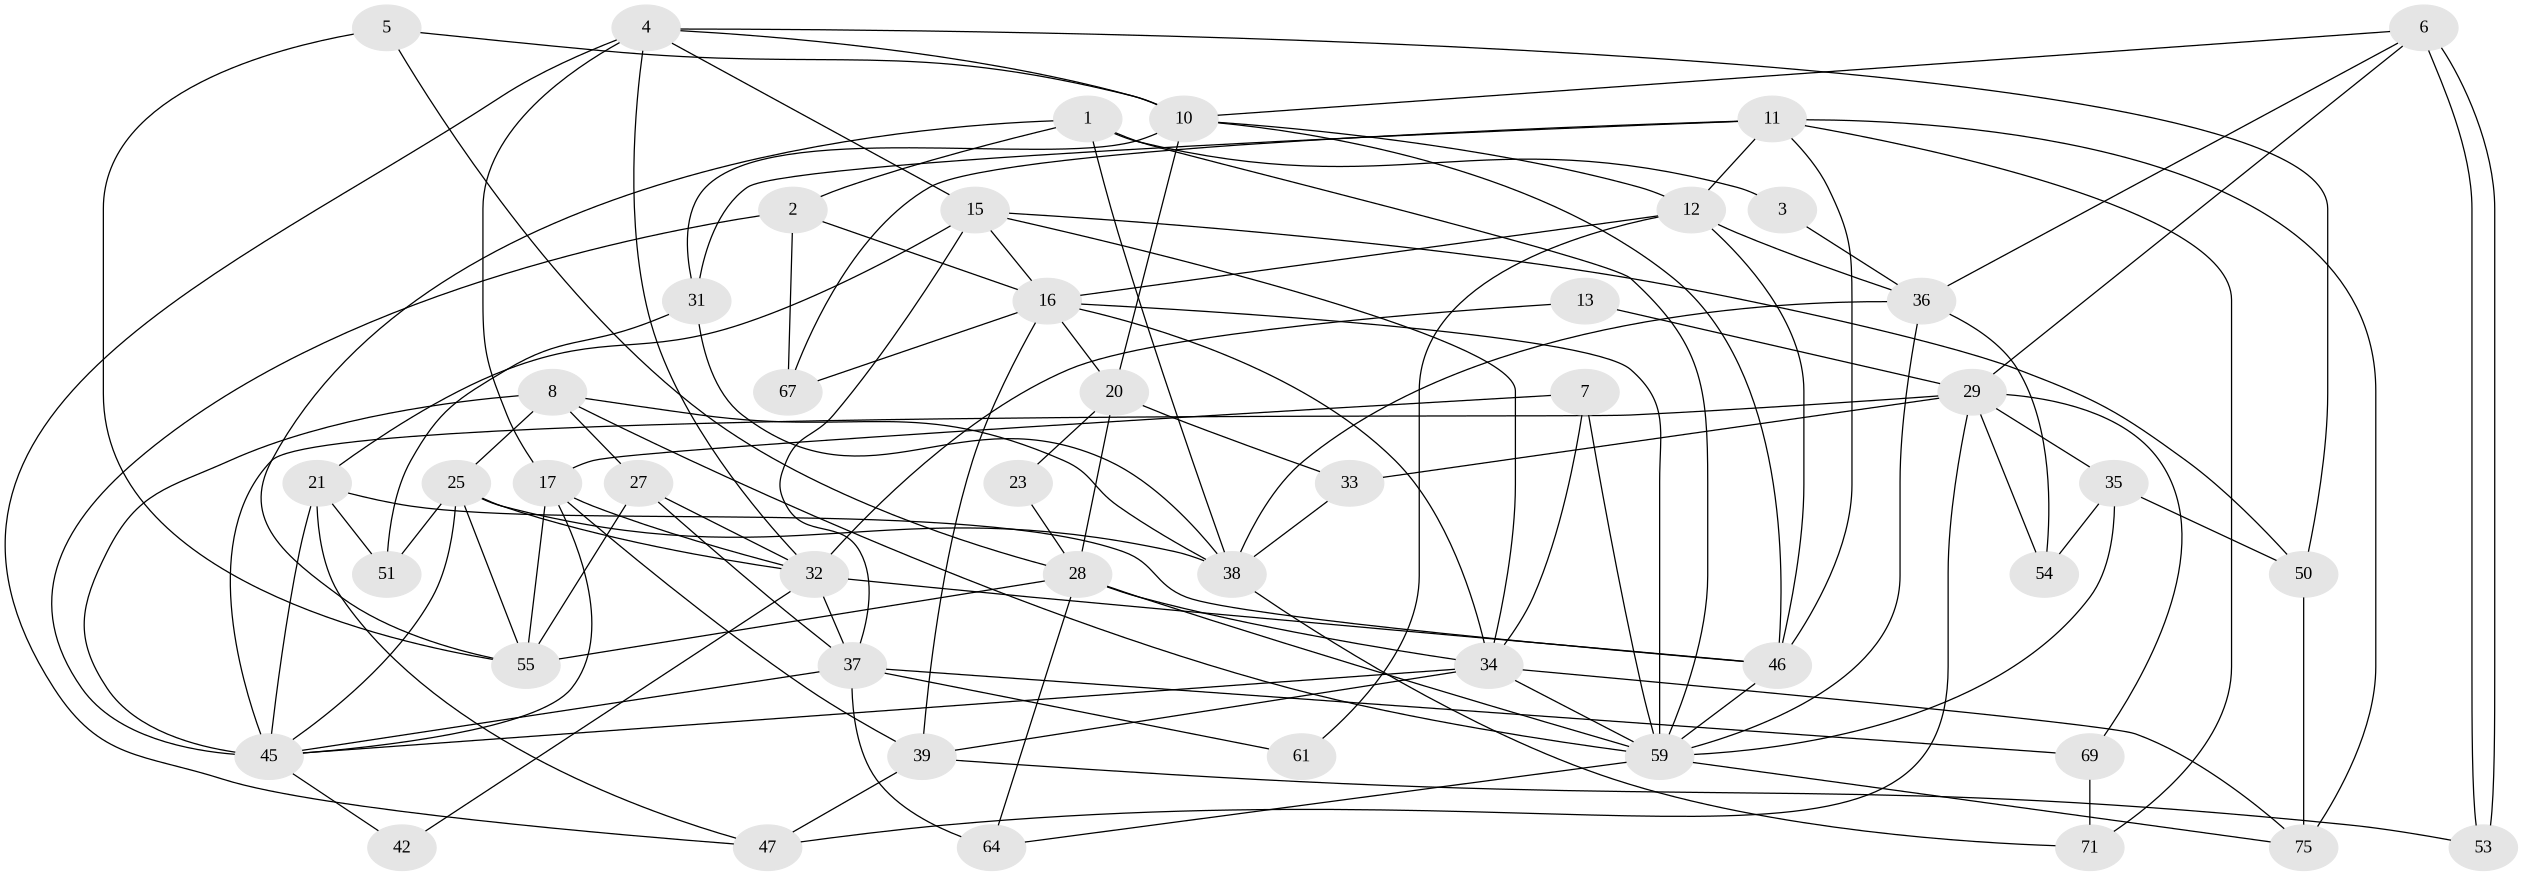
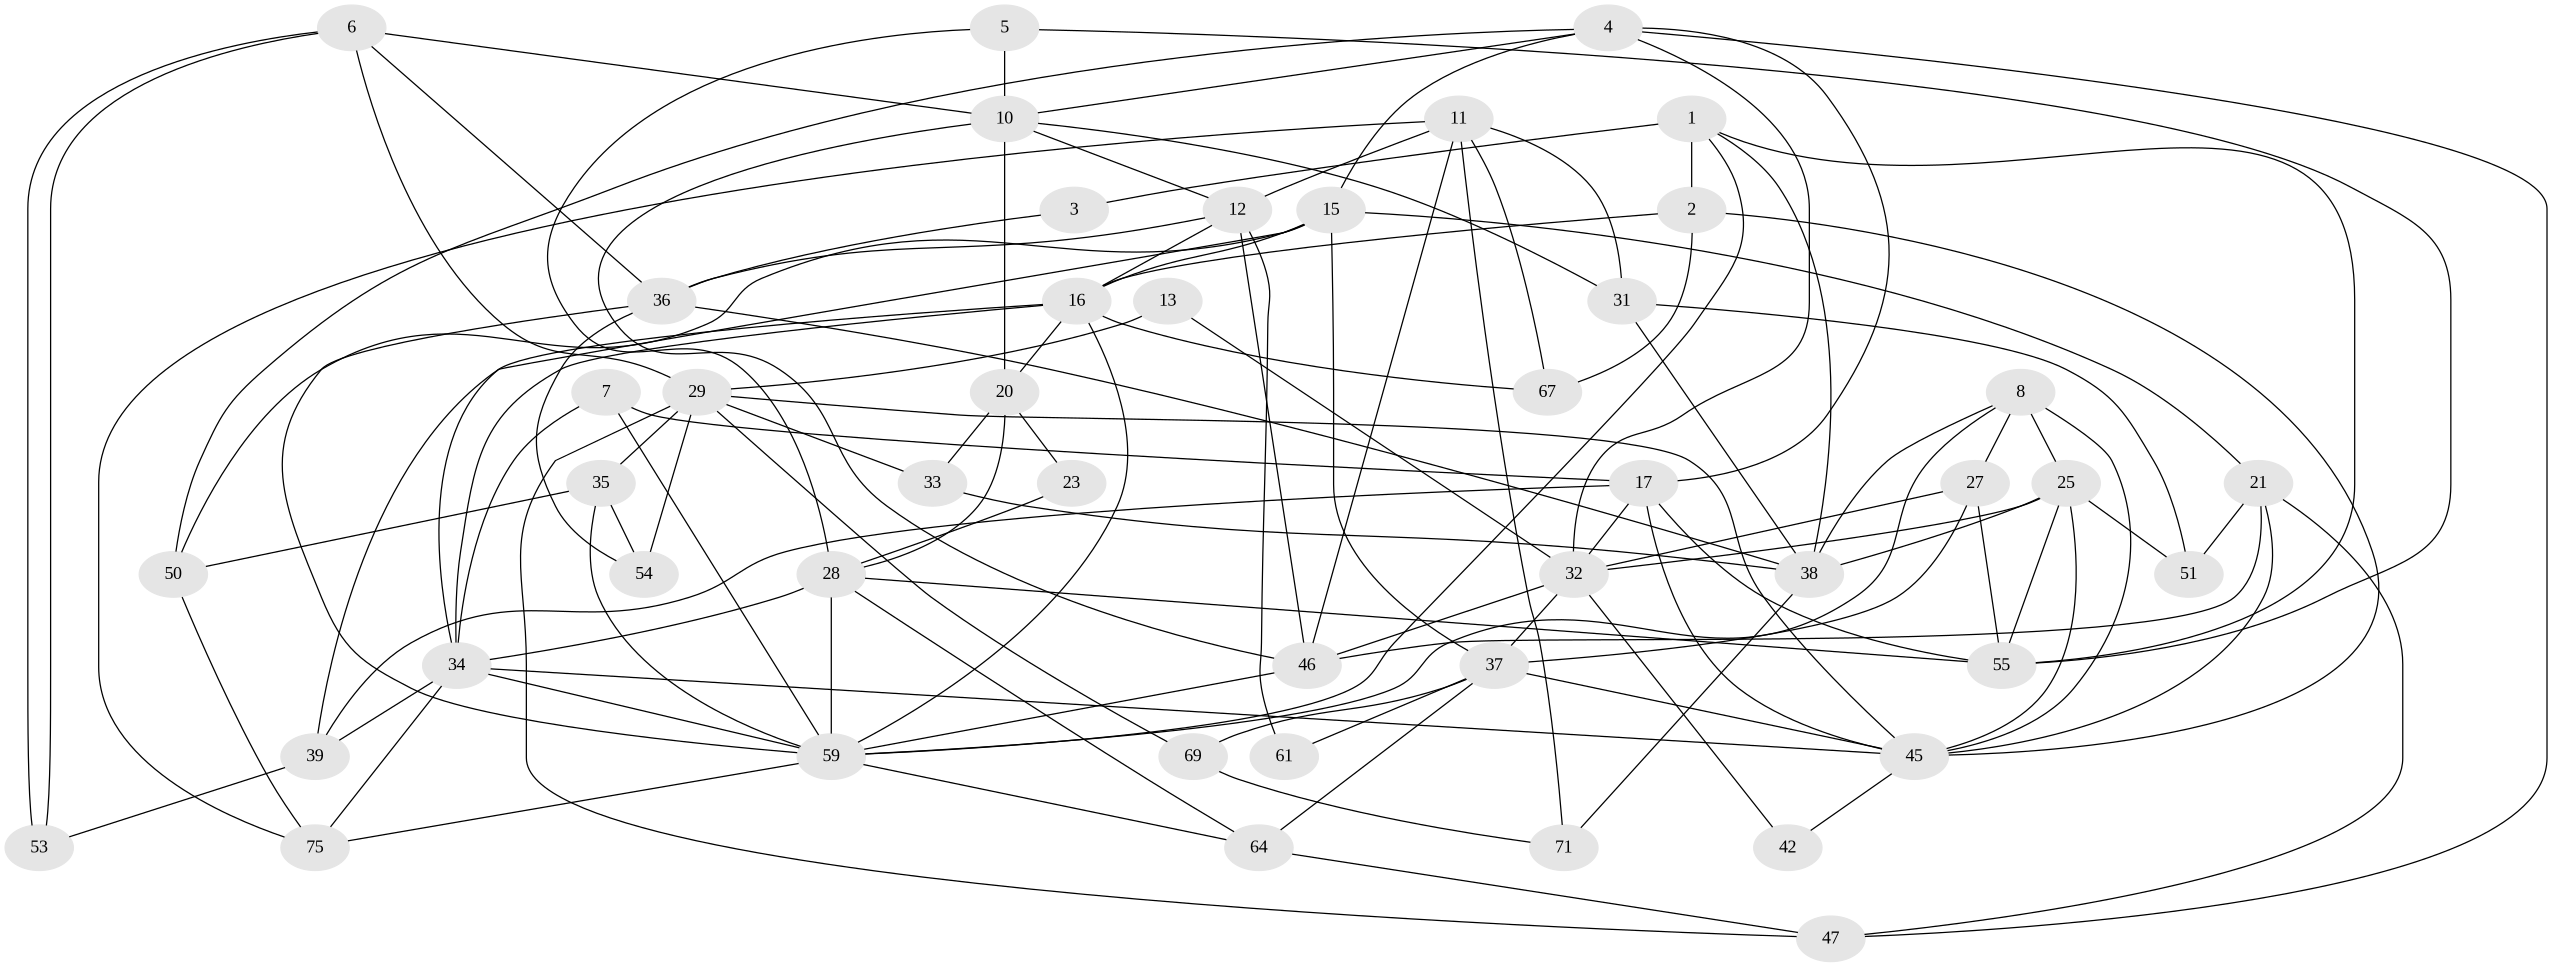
(845, 802) -> (1545, 893)
